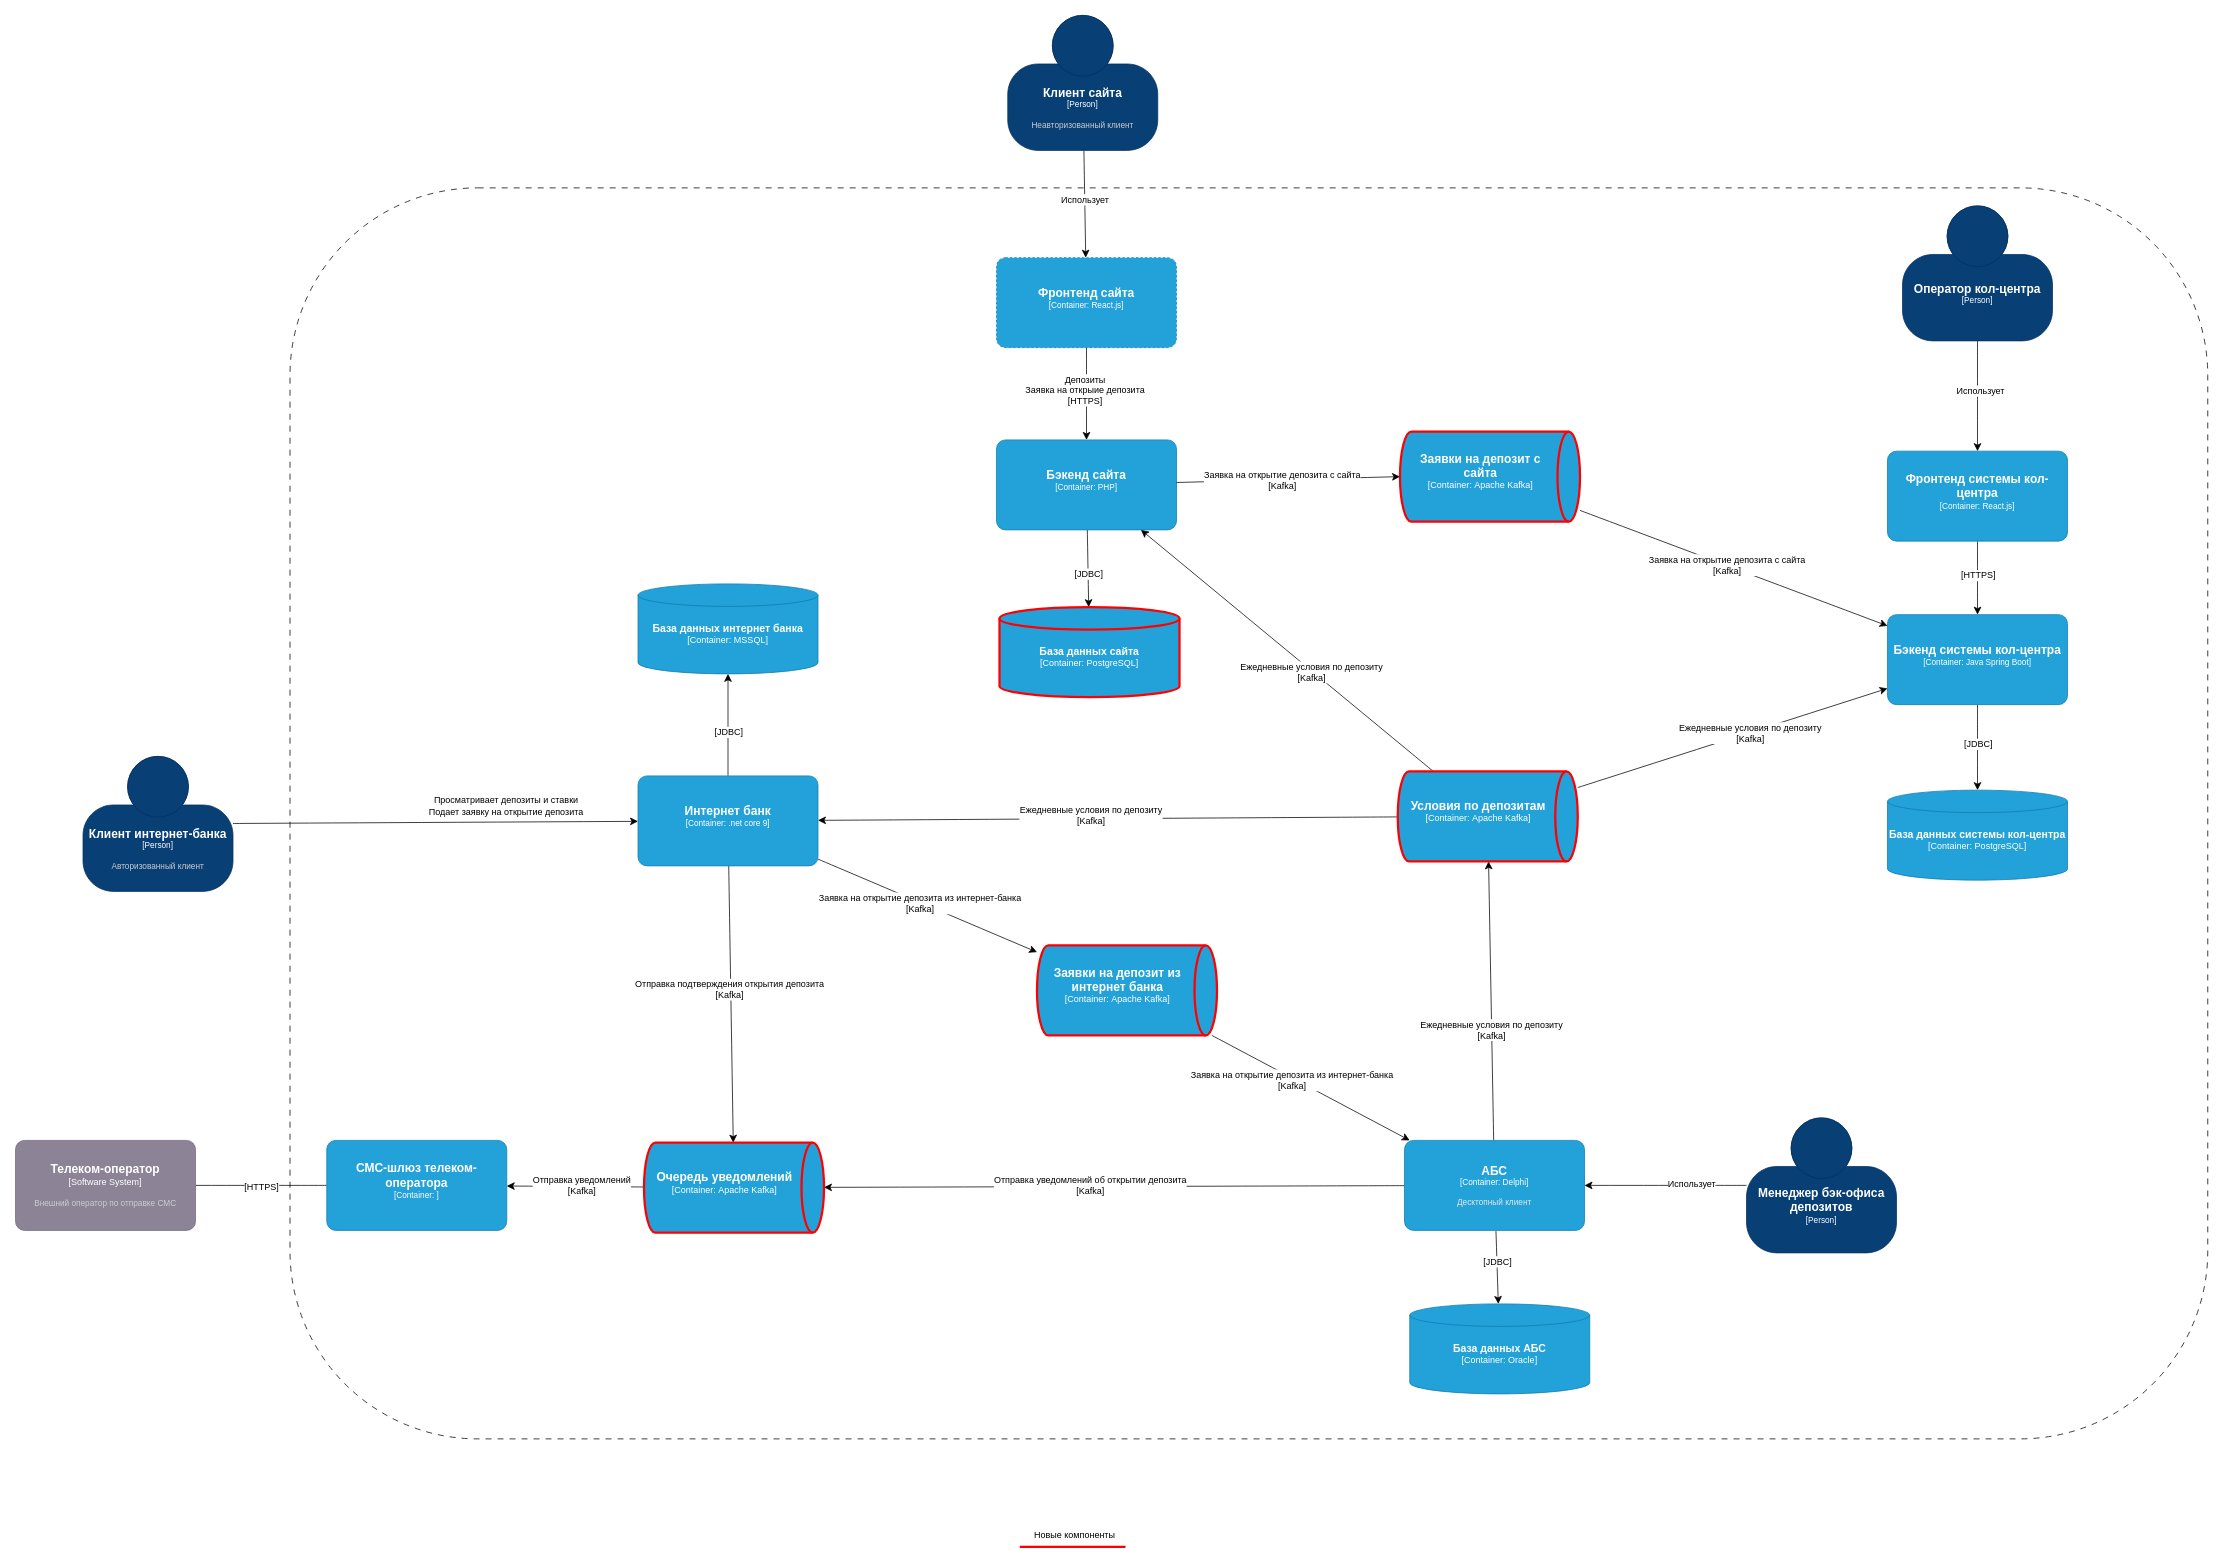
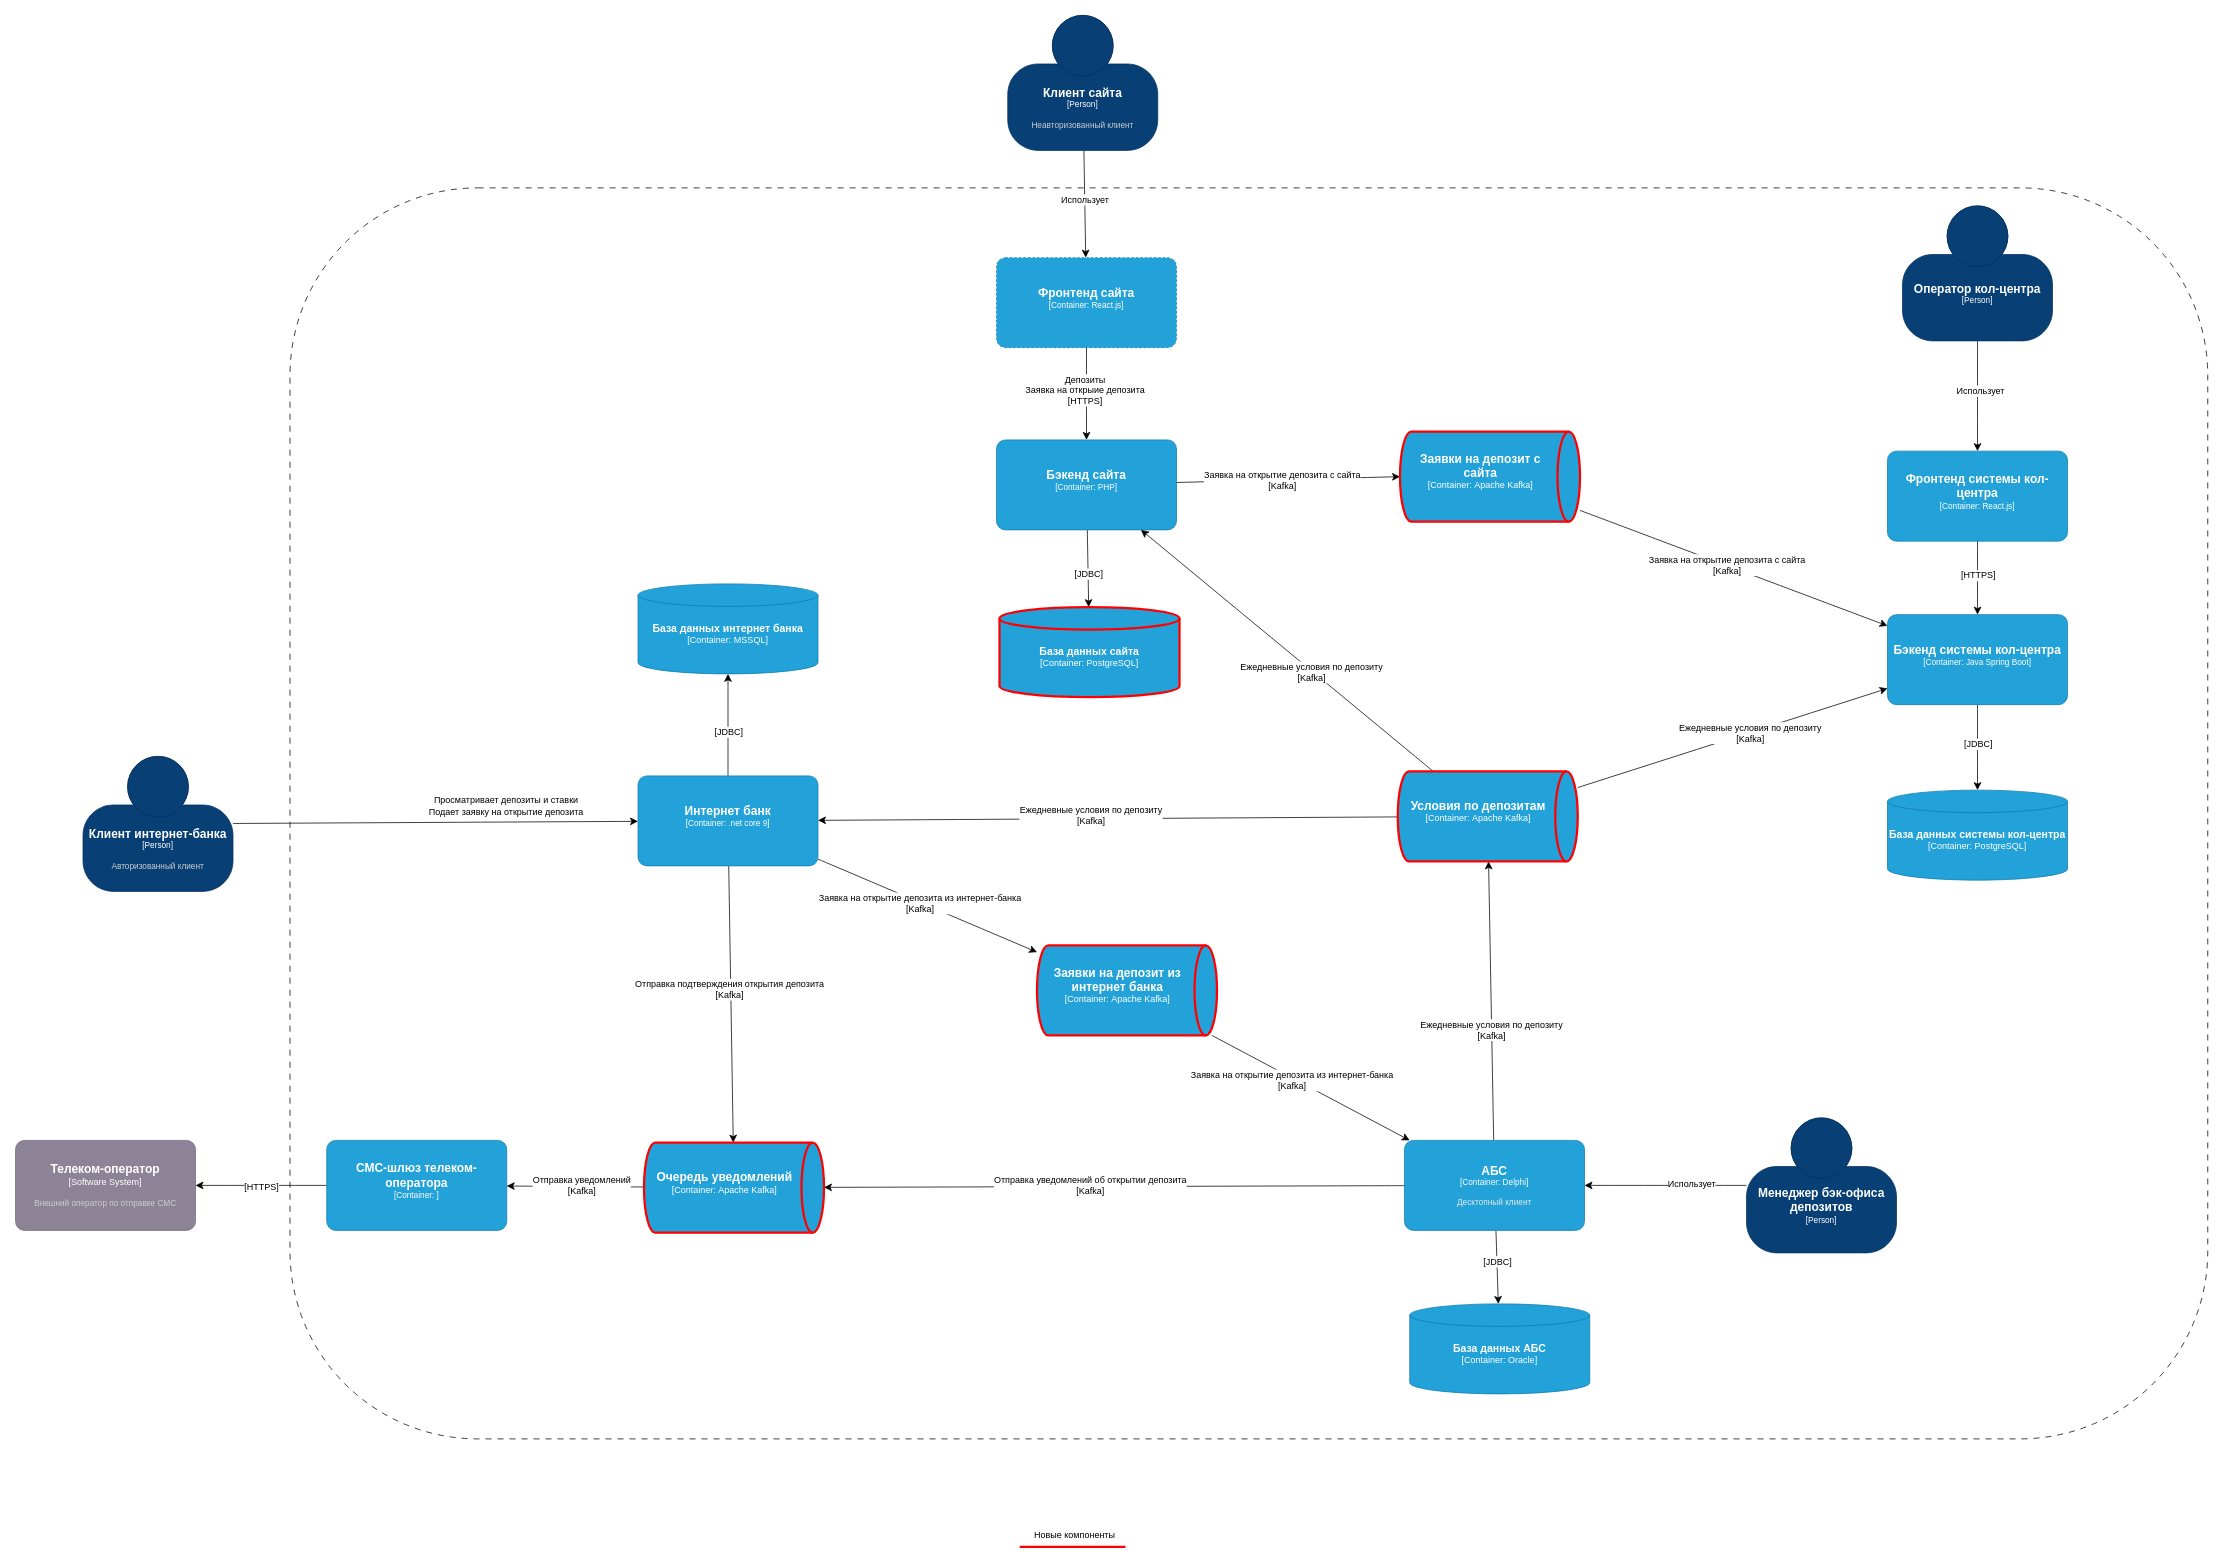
(201, 1185) -> (203, 1185)
